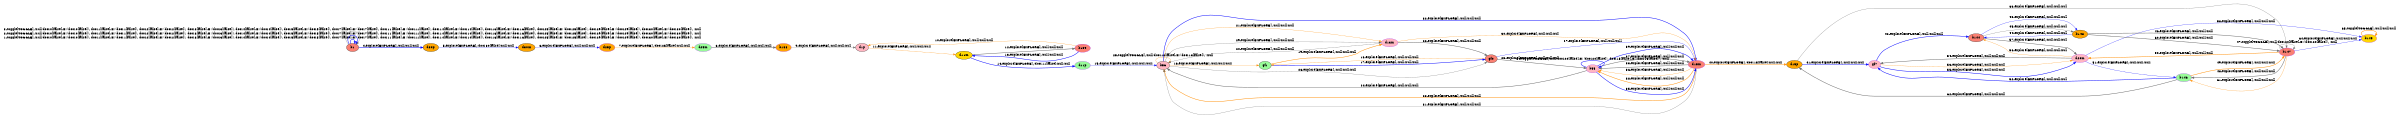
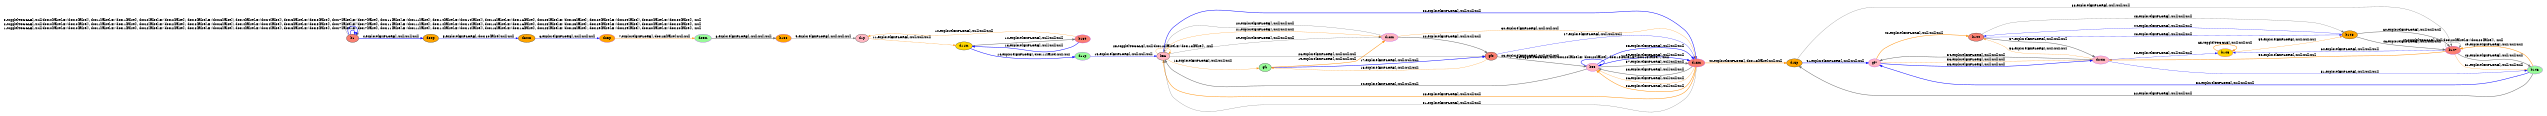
(1918, 38) -> (1918, 37)
none -> (2287, 46)
